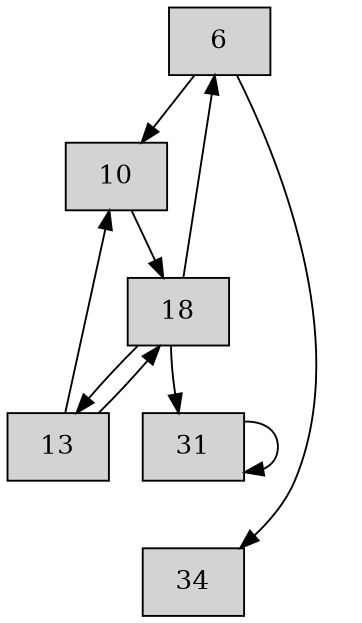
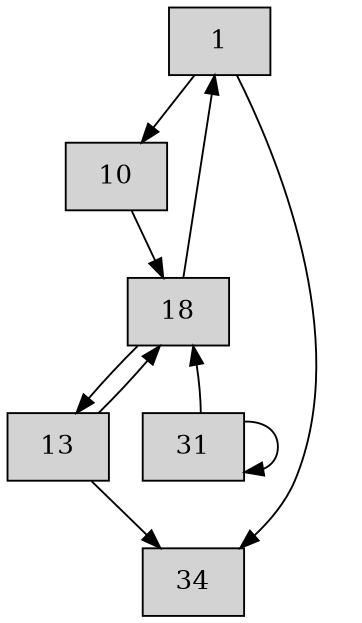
(220, 41) -> (220, 41)
(85, 321) -> (119, 508)
(172, 370) -> (200, 389)
